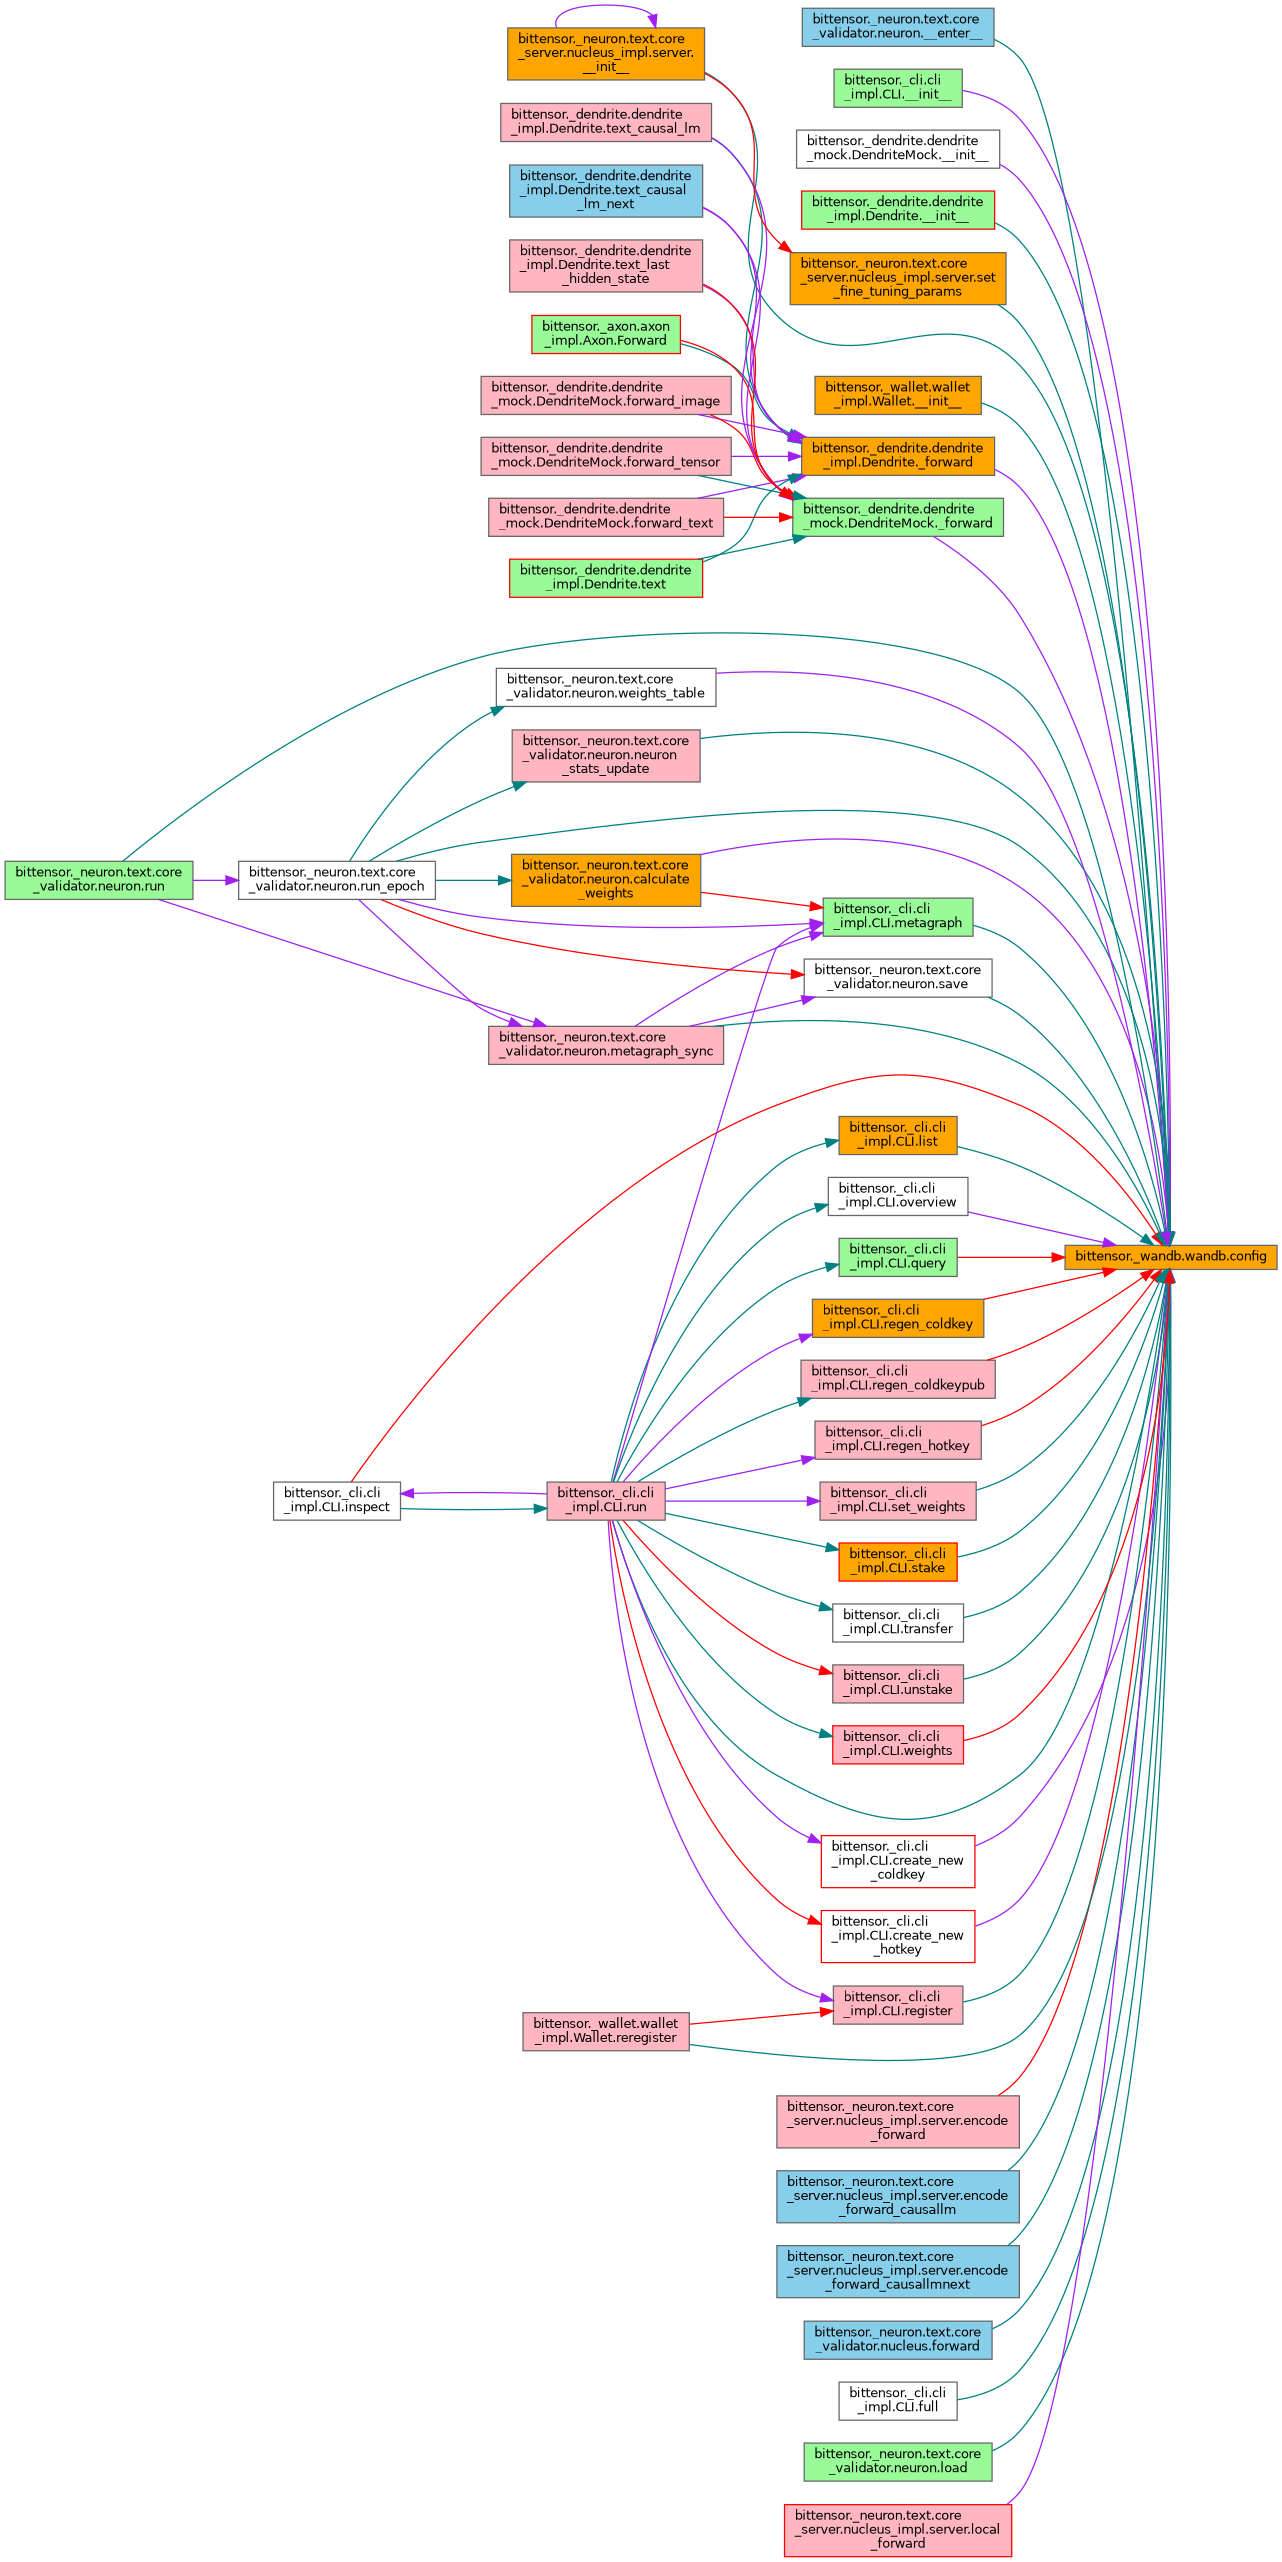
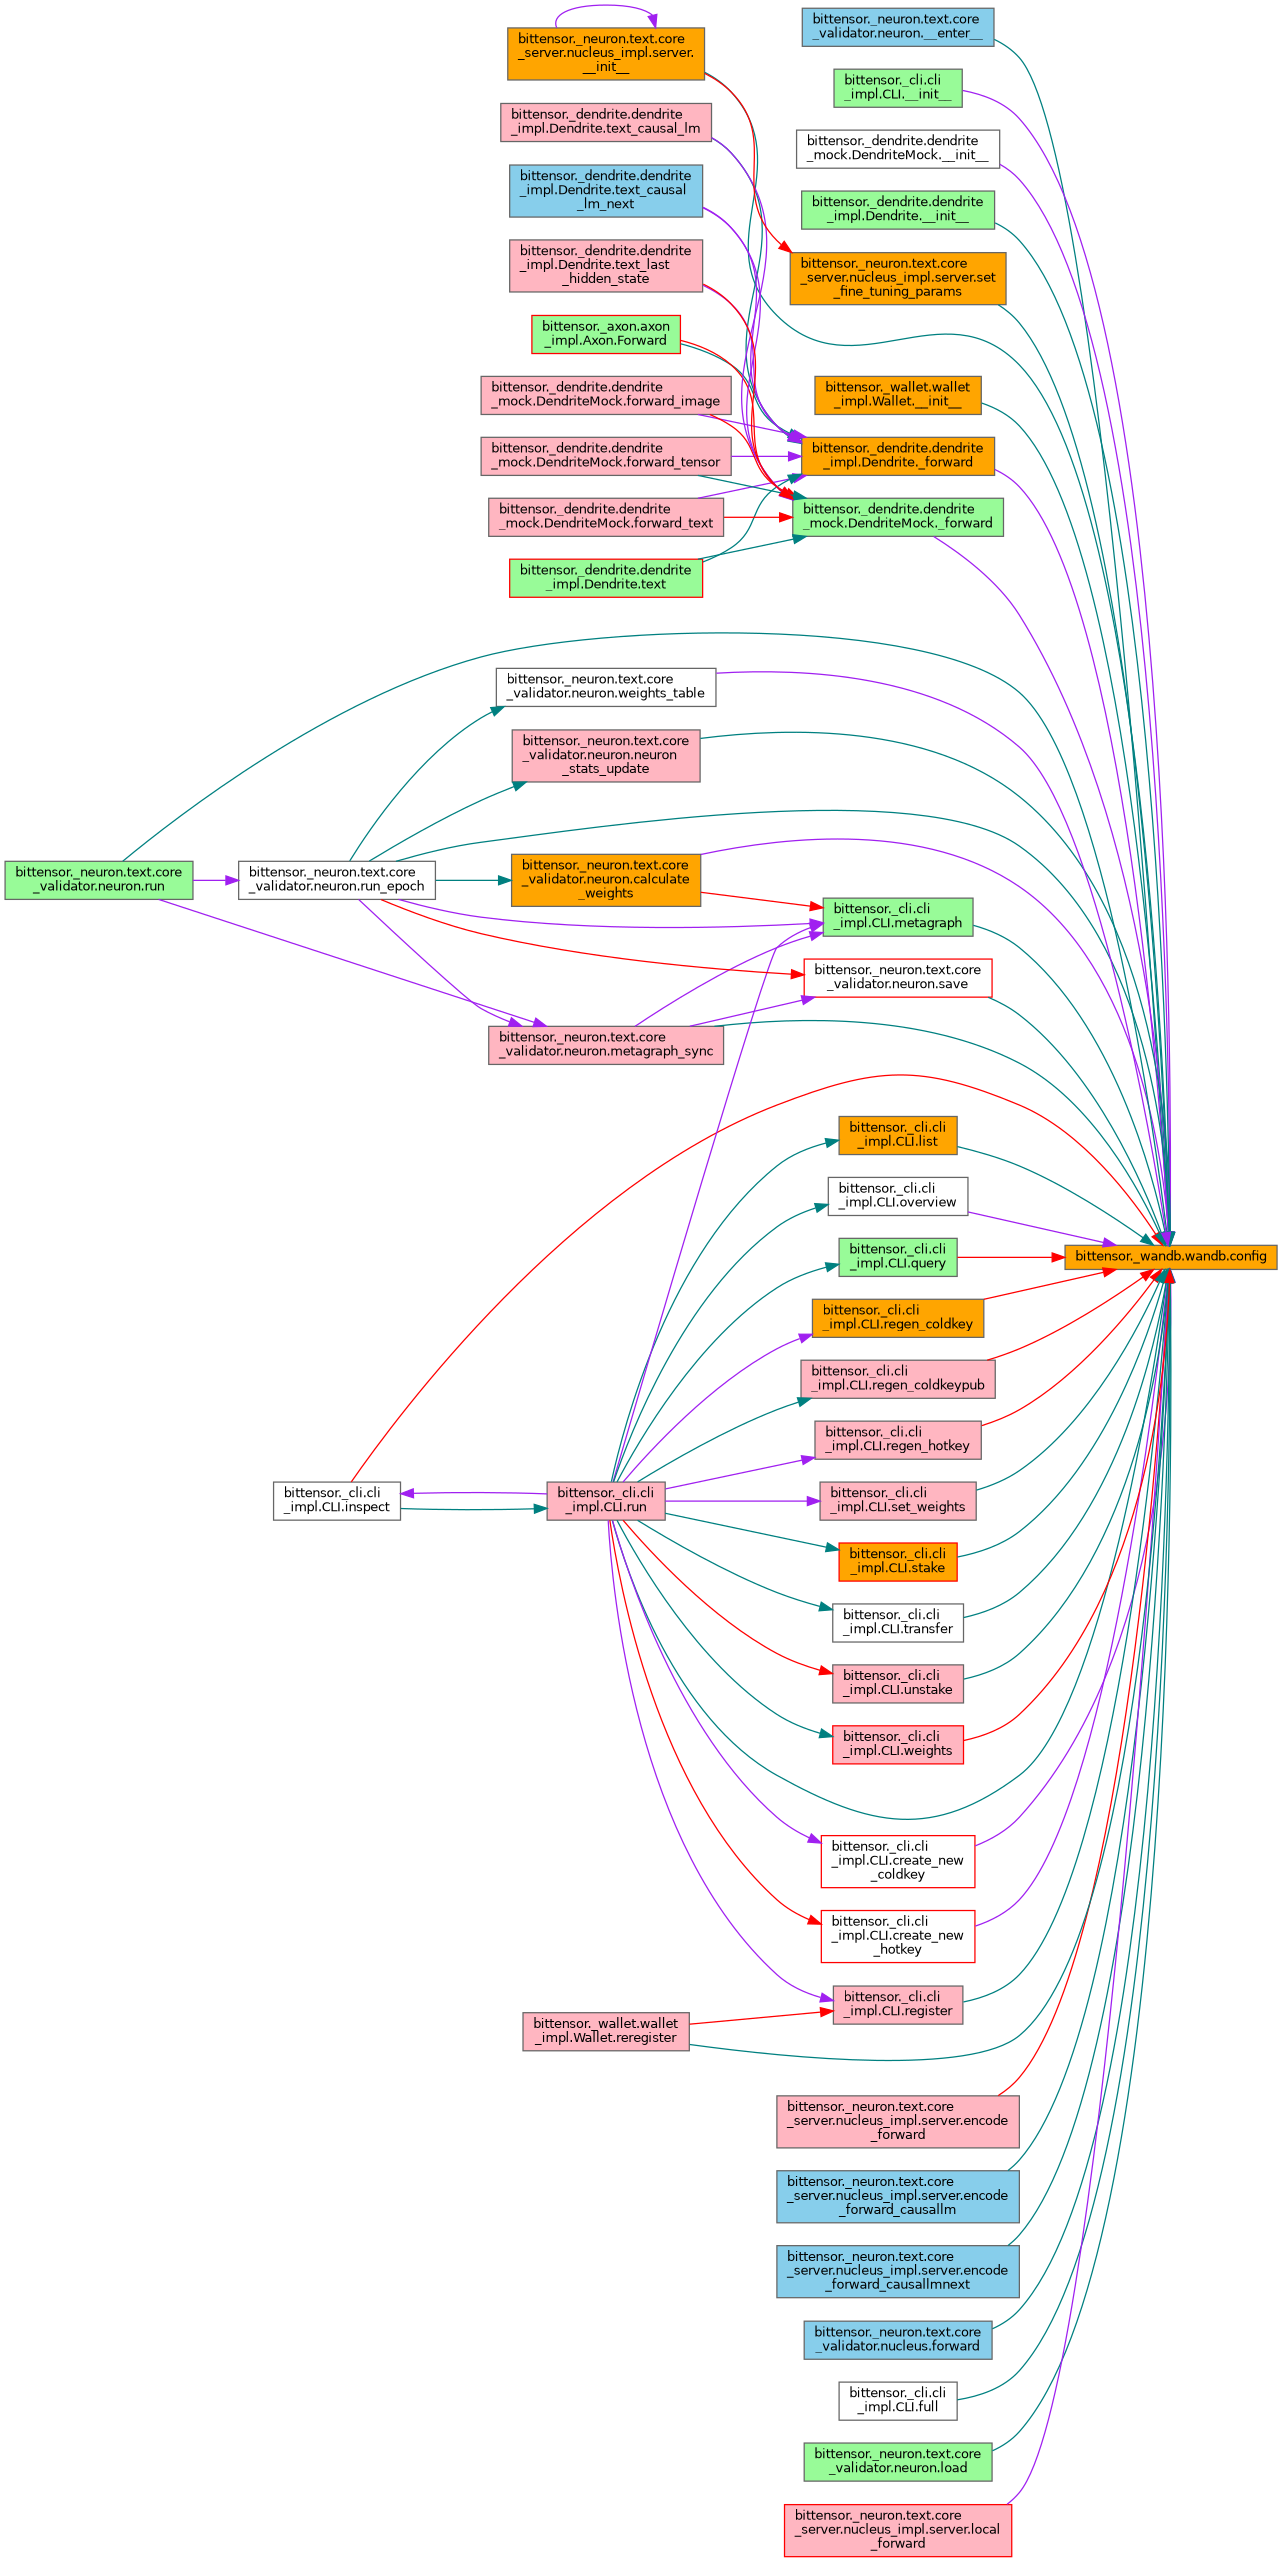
(898, 210) -> (898, 210)
(898, 978) -> (898, 978)
